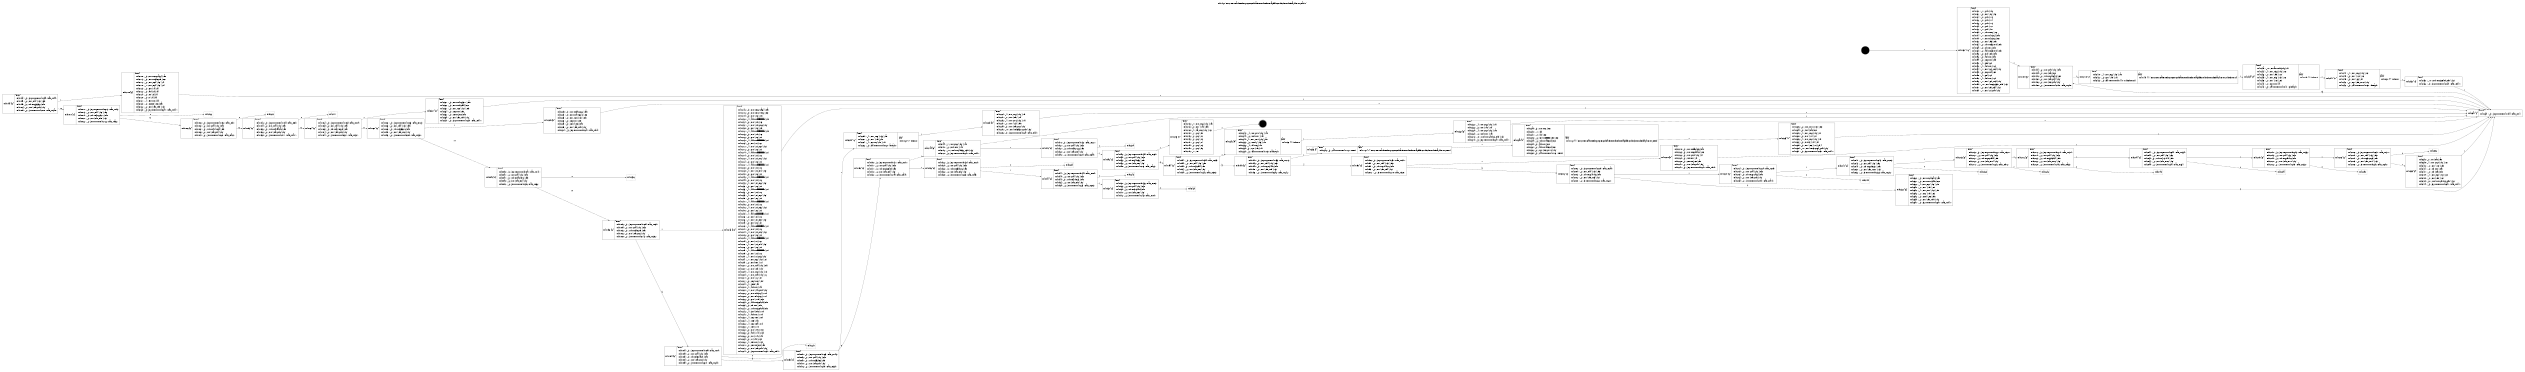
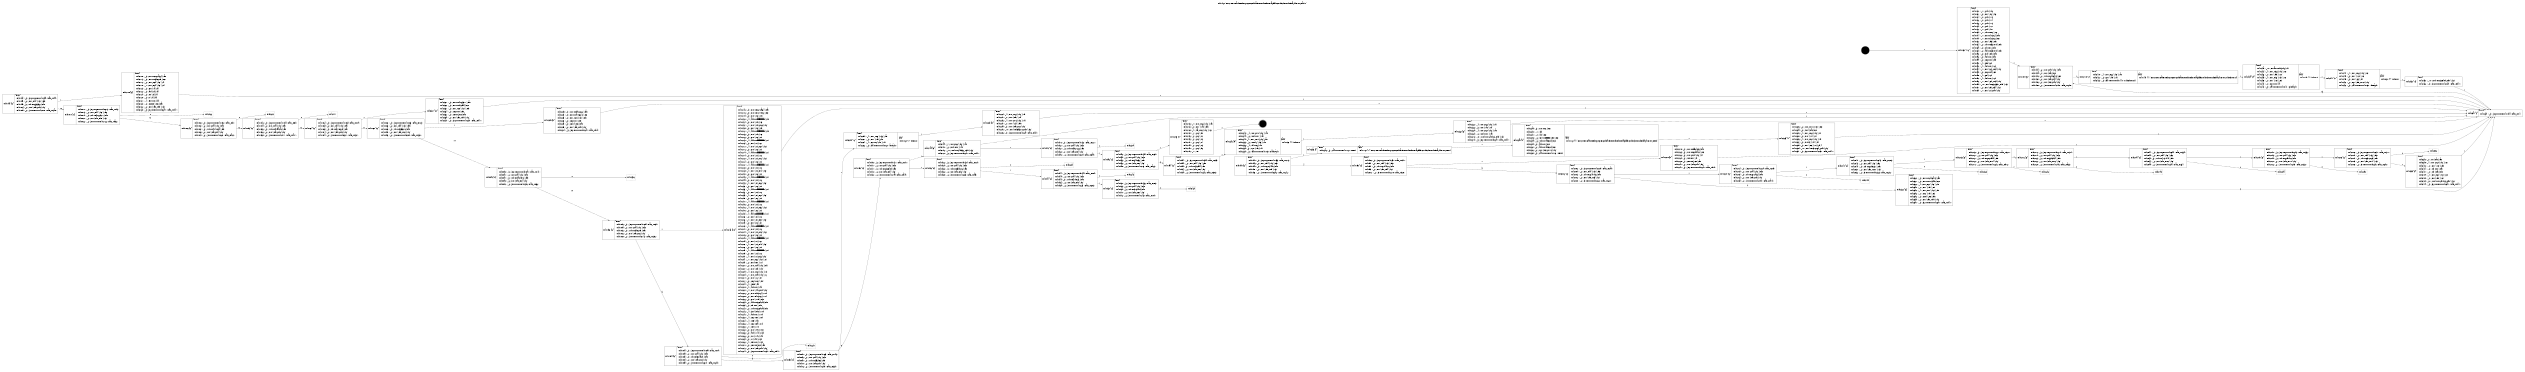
(1227, 166) -> none
